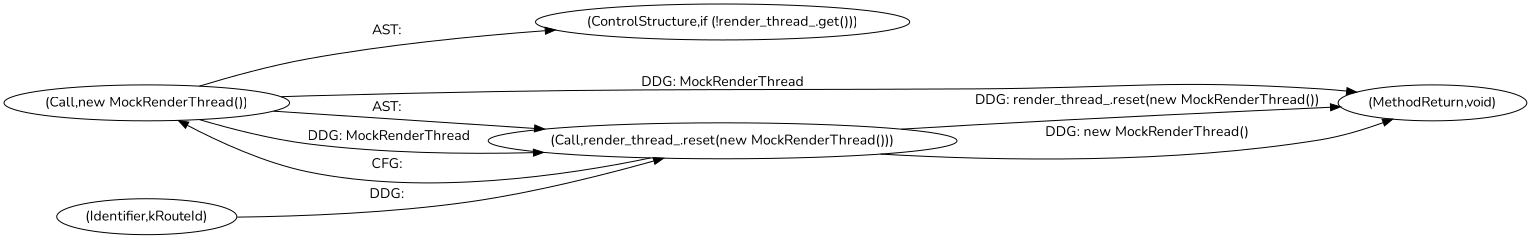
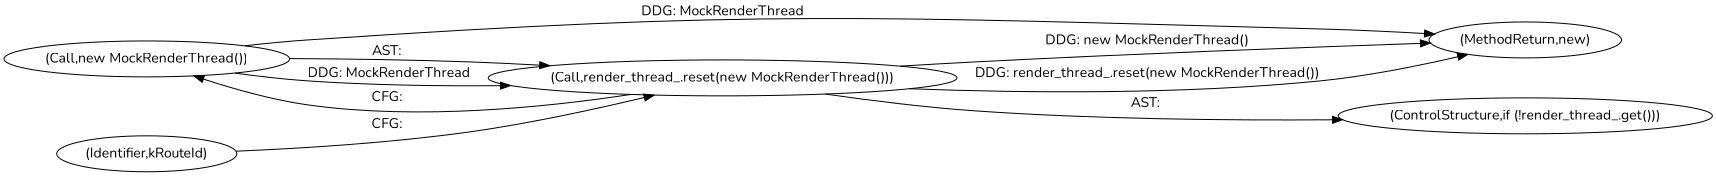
(371, 49) -> (1078, 116)
(1433, 103) -> (1525, 40)
(389, 194) -> (389, 124)
